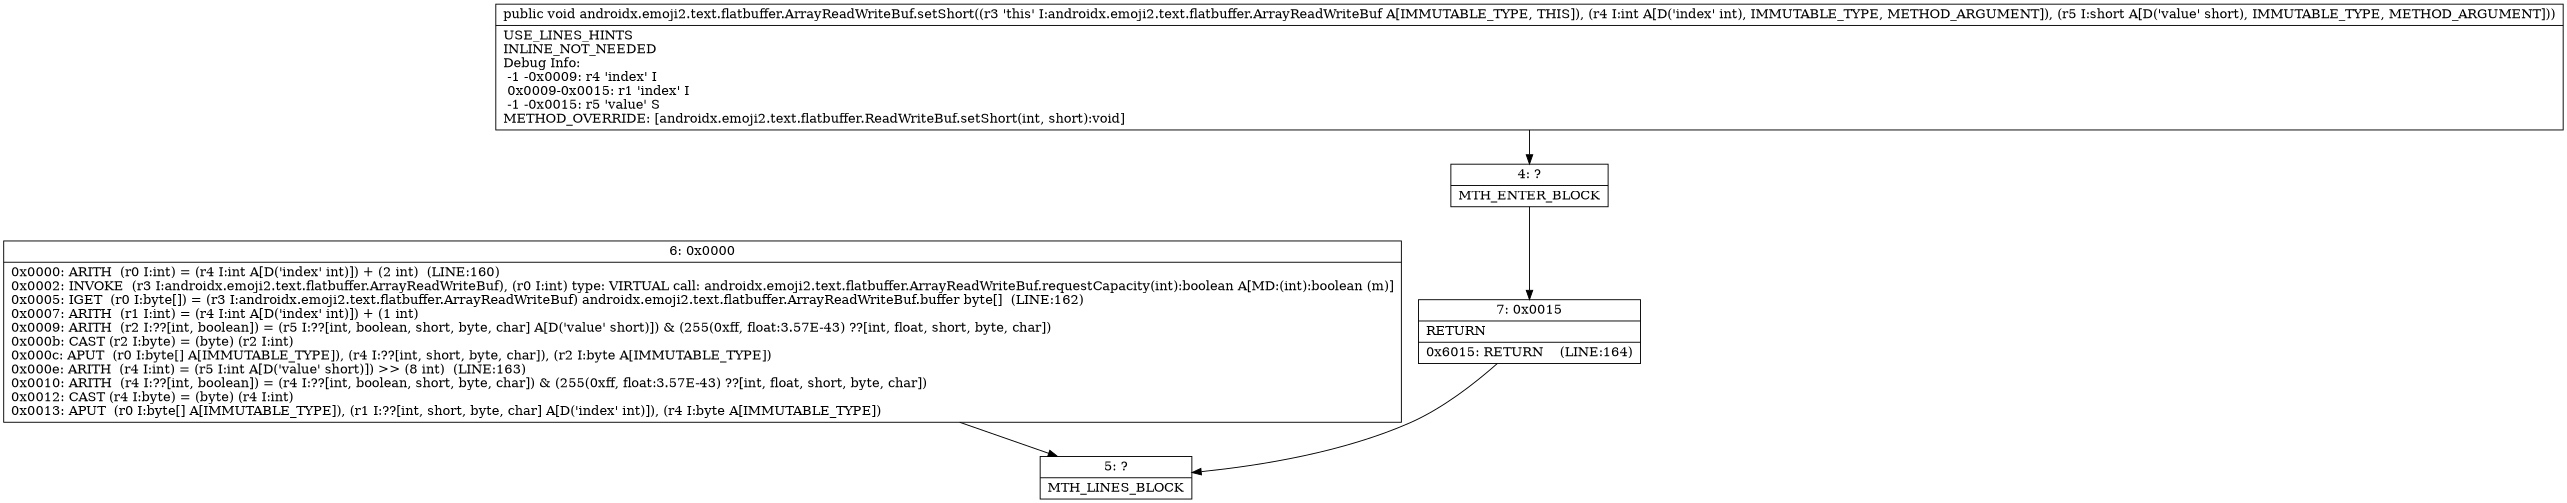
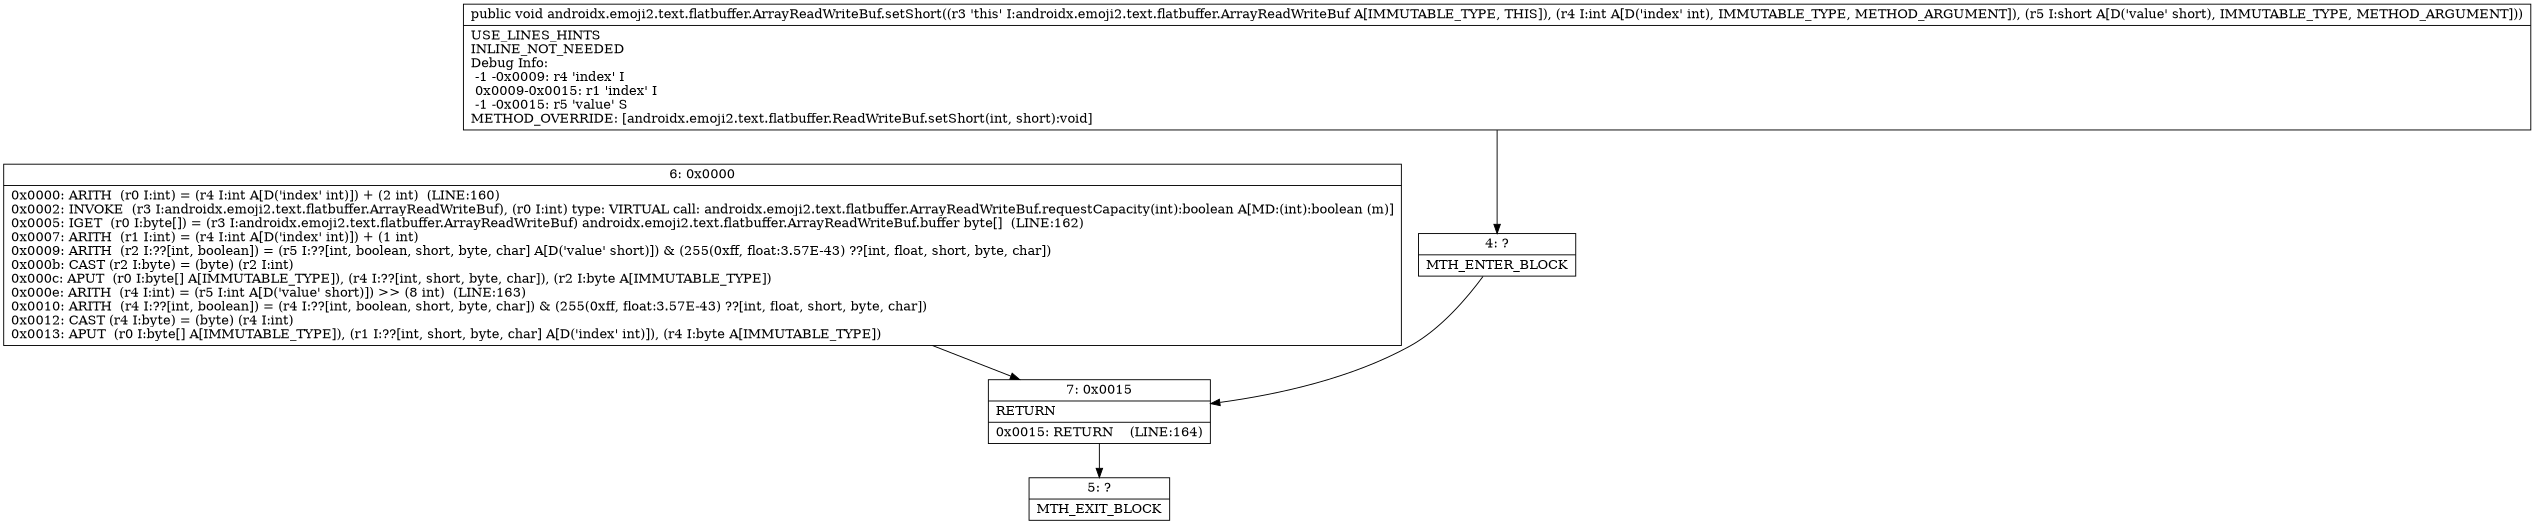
(1529, 352) -> (1099, 432)
(1004, 438) -> (972, 361)
(1116, 488) -> (1099, 509)
